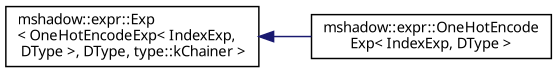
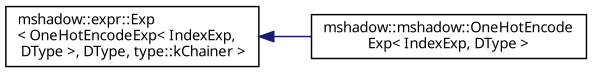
(431, 37) -> (449, 37)
